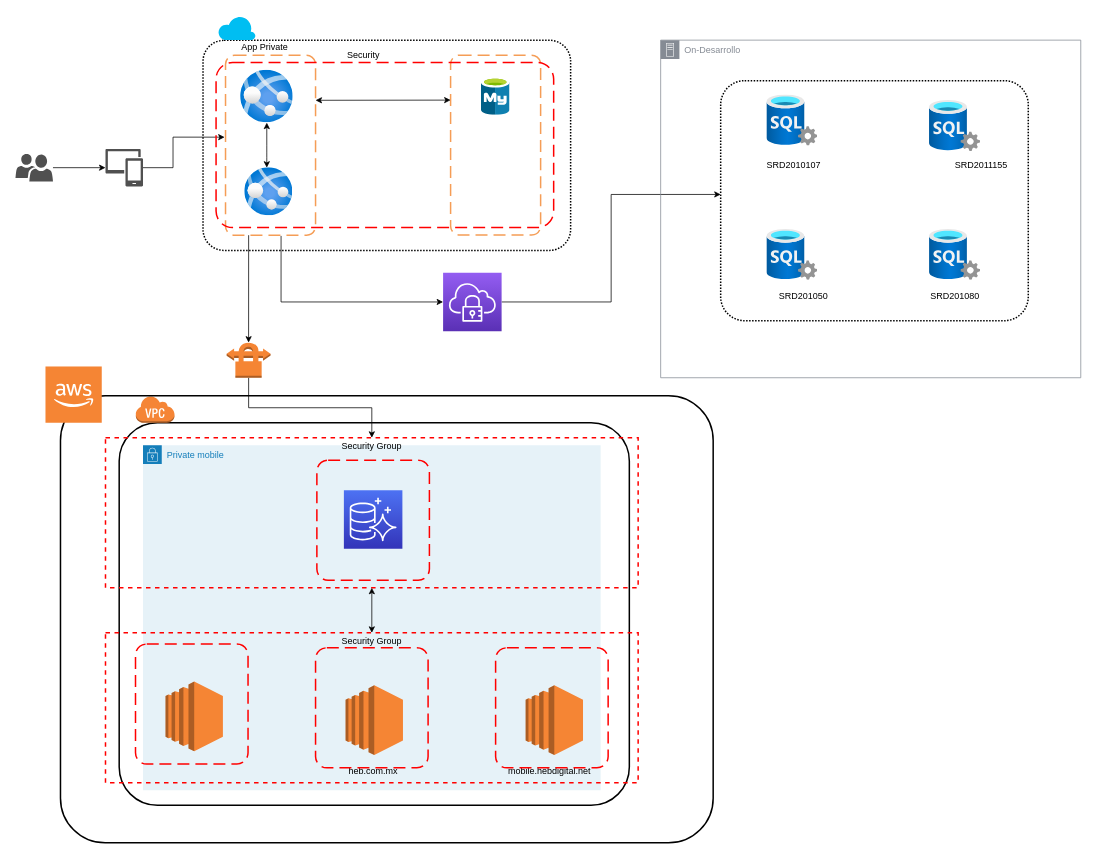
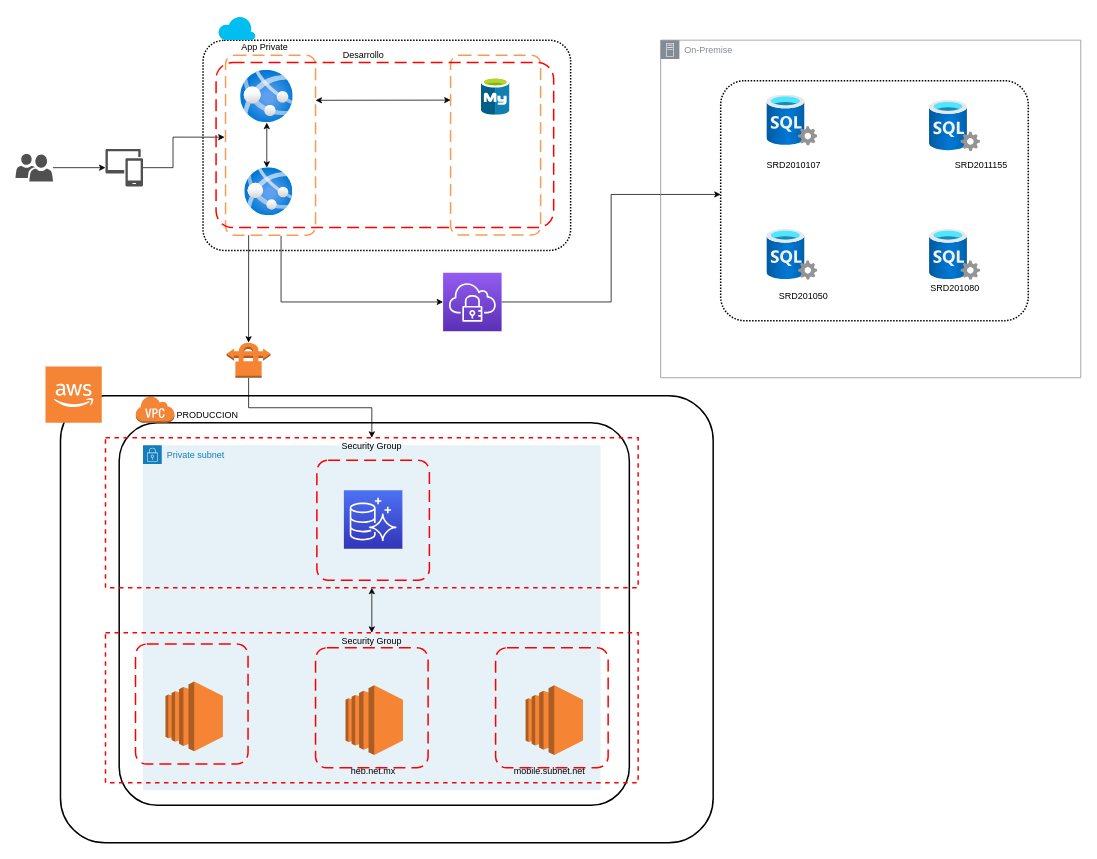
(715, 51) -> (708, 51)
(363, 55) -> (363, 55)
(955, 296) -> (955, 288)
none -> (207, 415)
(197, 456) -> (200, 456)
(373, 771) -> (373, 771)
(549, 771) -> (549, 771)
